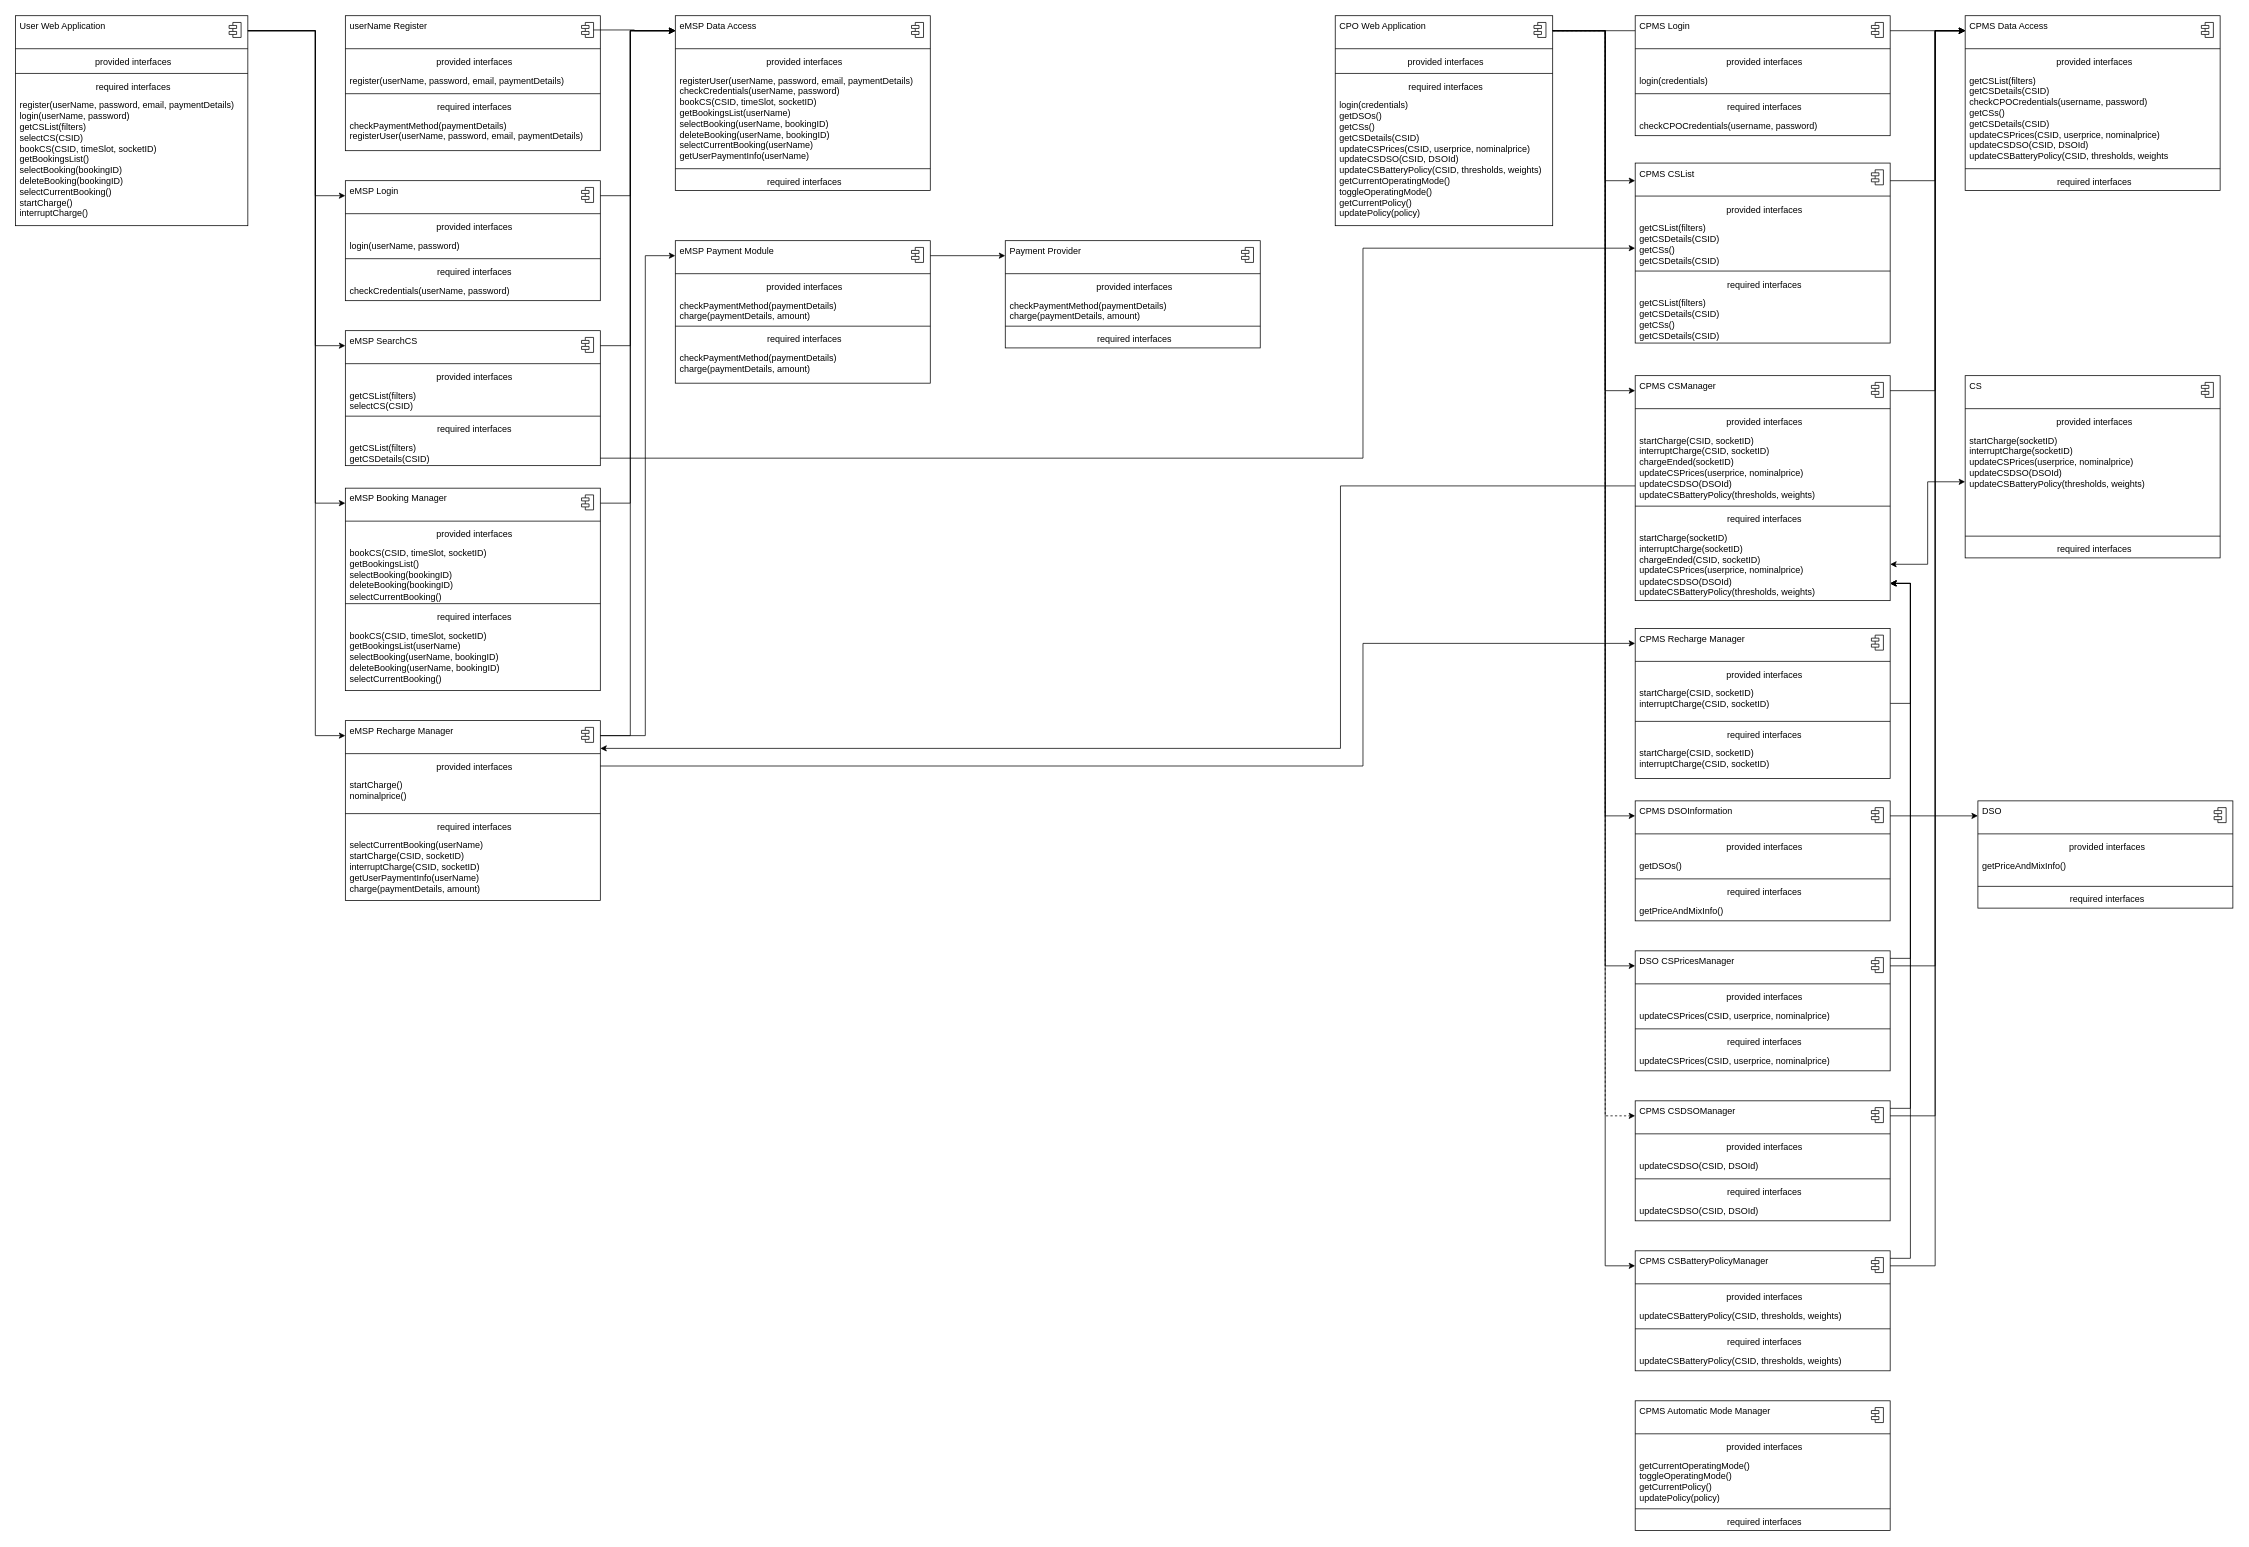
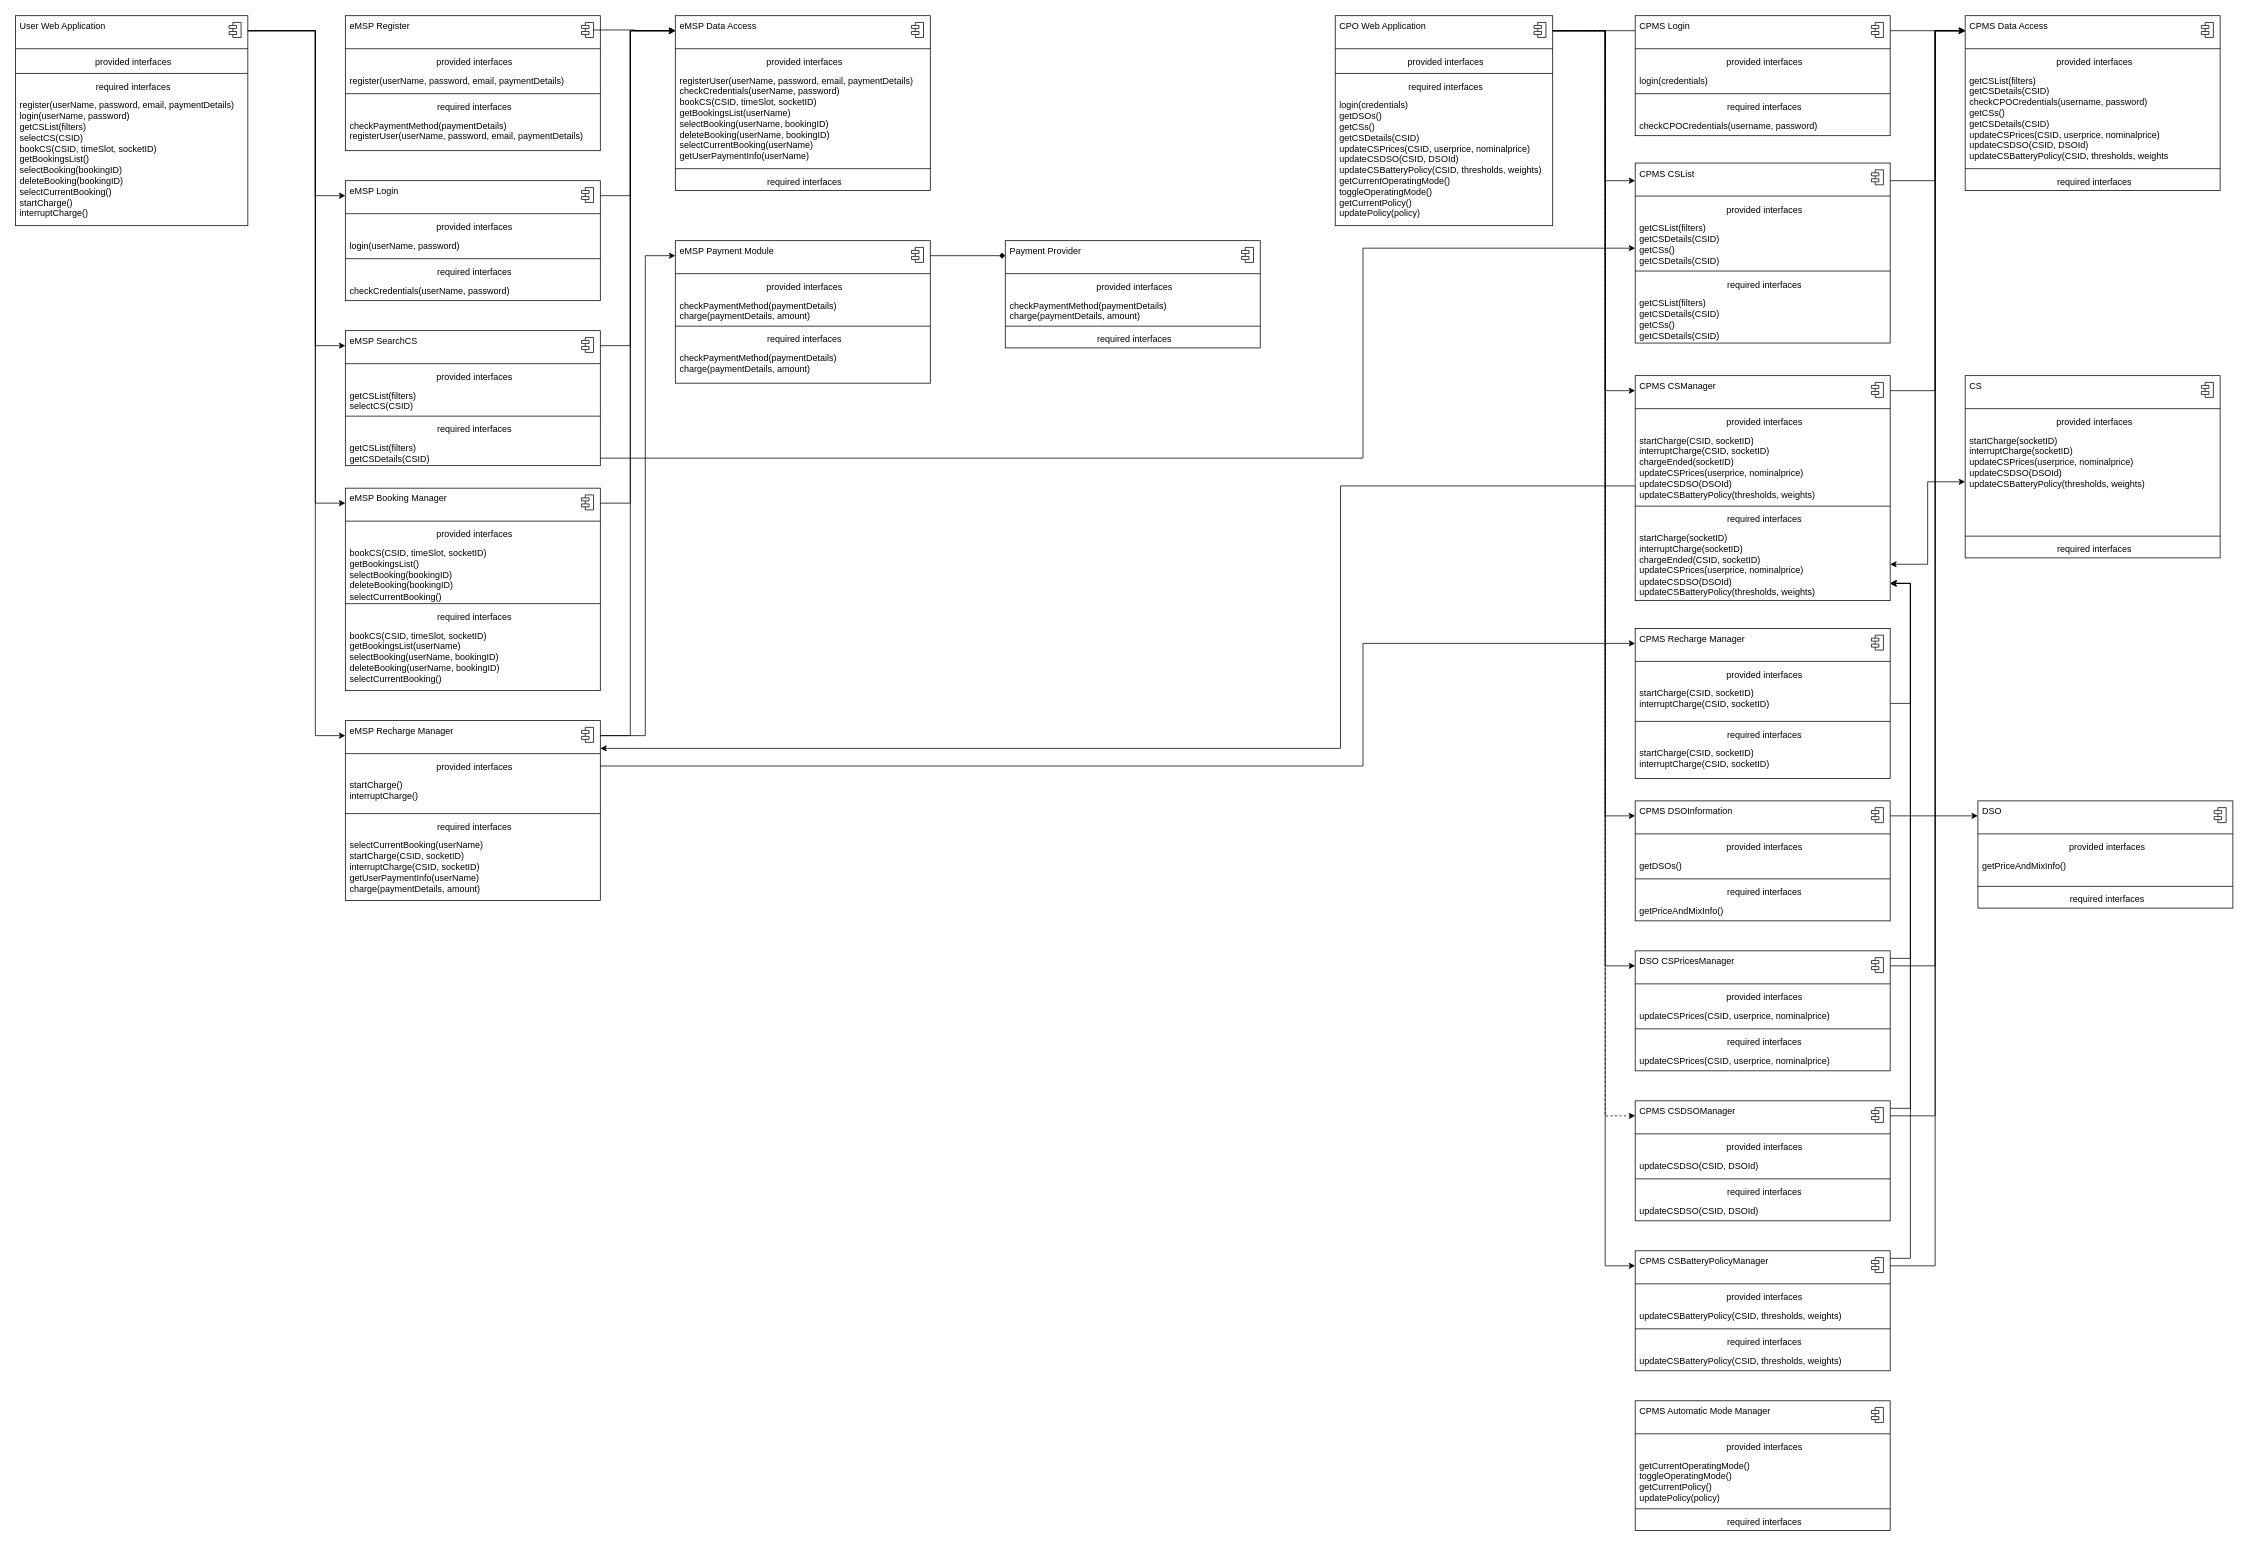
(390, 26) -> (380, 26)
(999, 255) -> (998, 255)
(383, 791) -> (392, 791)
